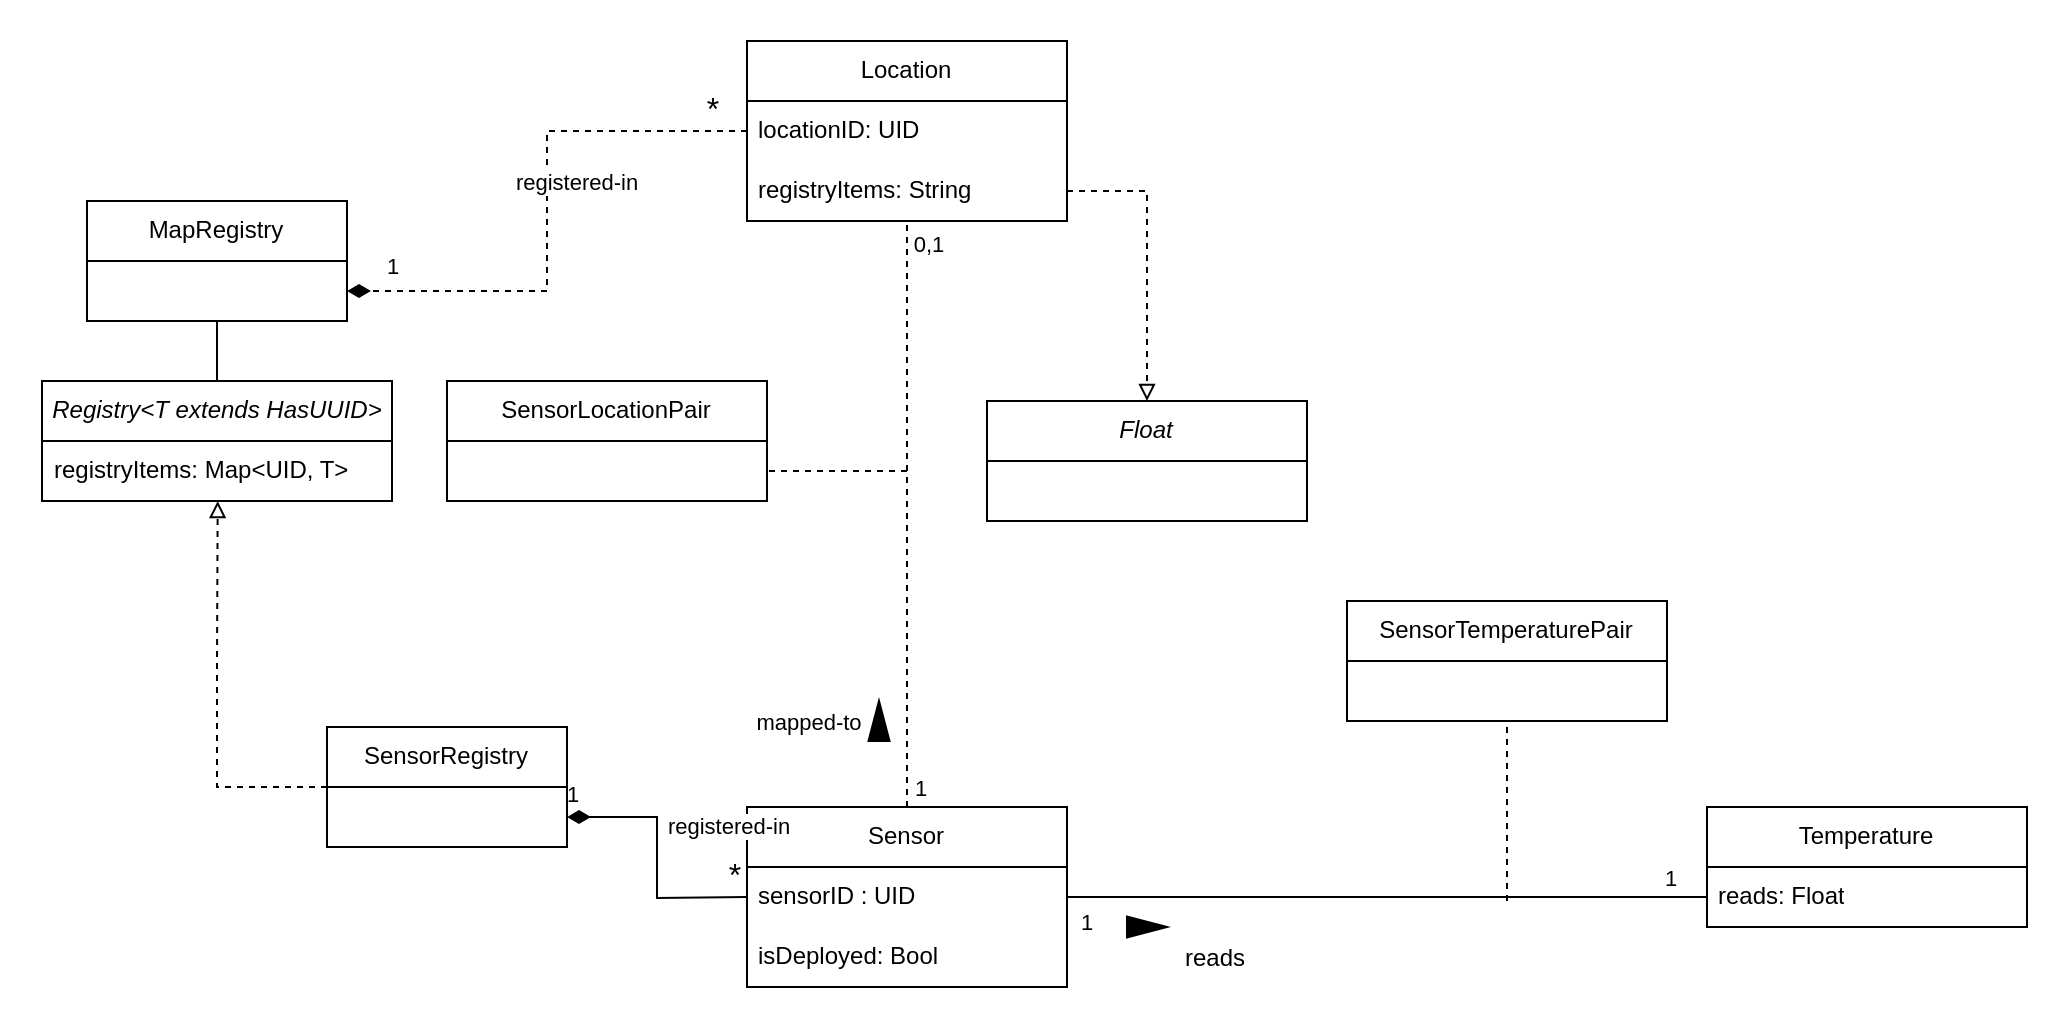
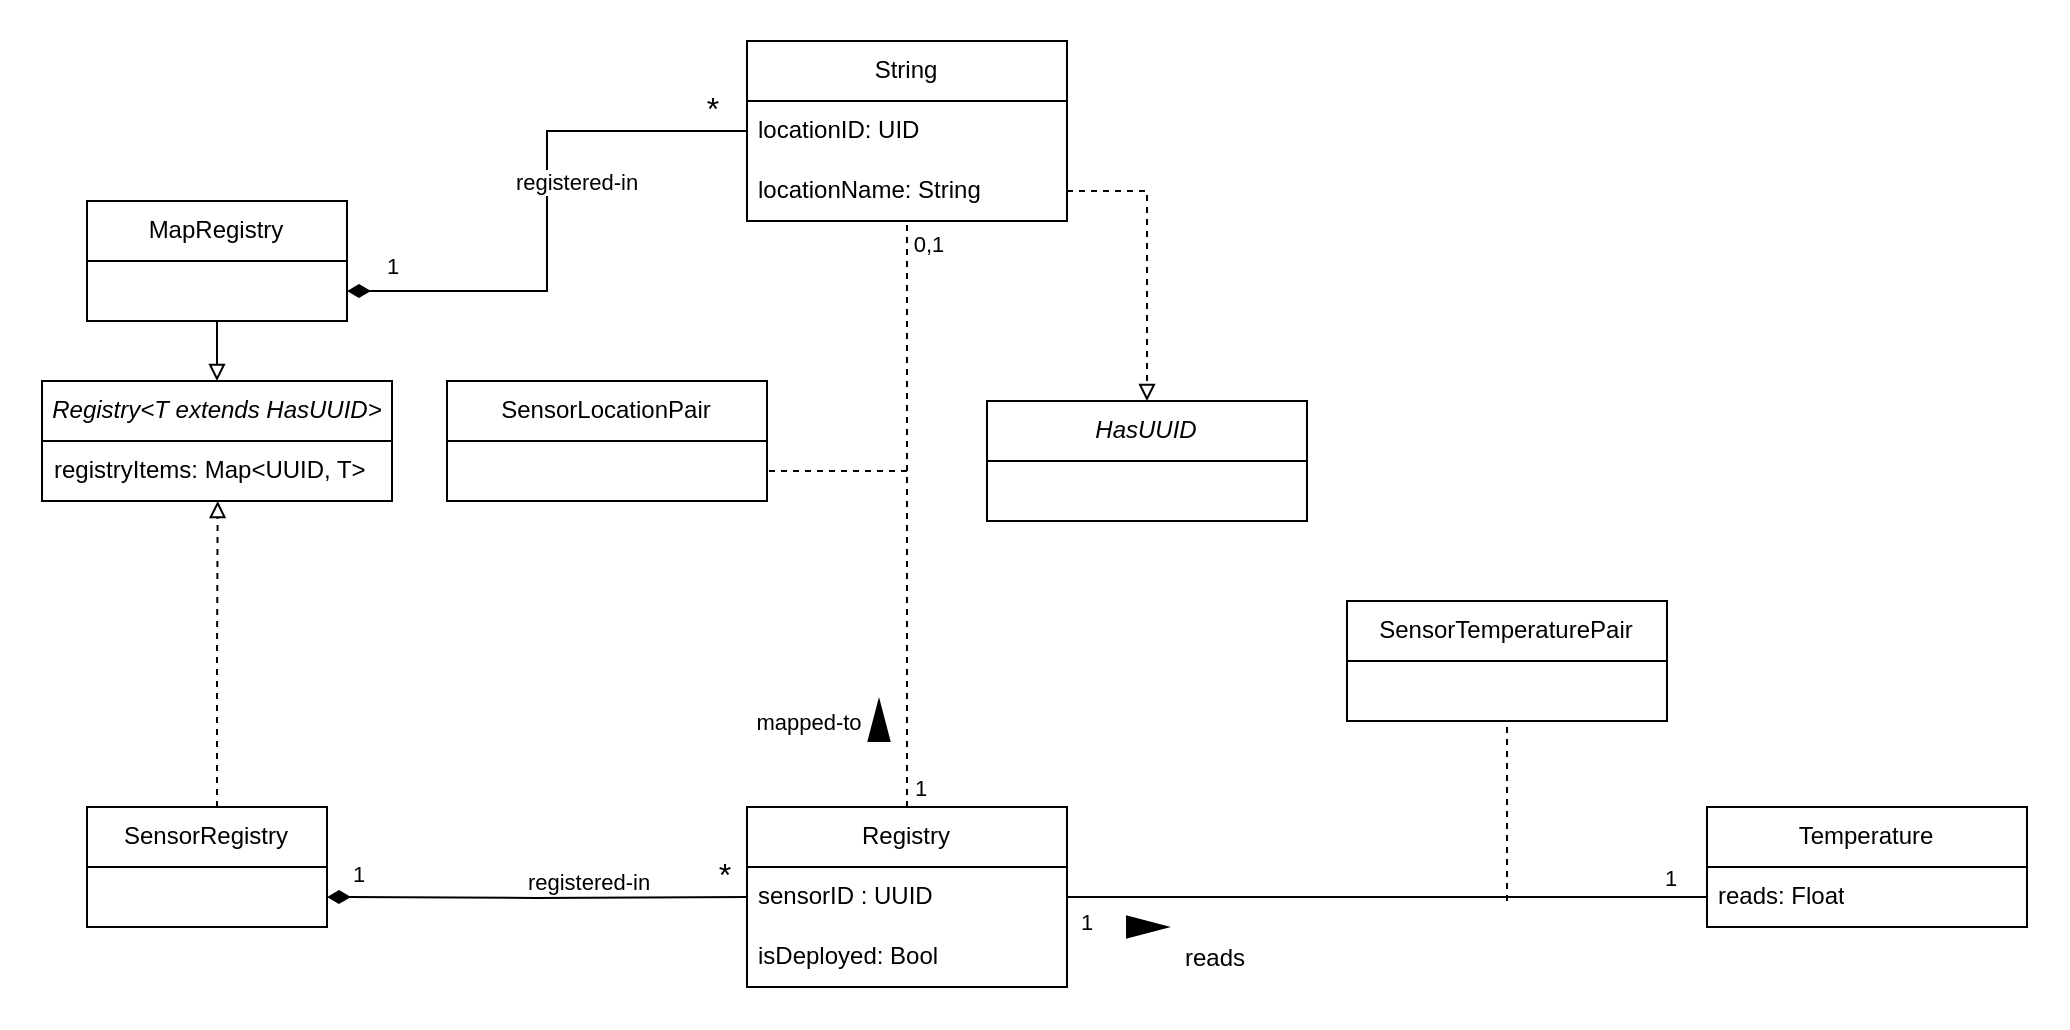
(907, 71) -> (907, 71)
(888, 191) -> (878, 191)
(504, 291) -> (504, 291)
(217, 370) -> (217, 363)
(1147, 431) -> (1147, 431)
(214, 471) -> (220, 471)
(447, 787) -> (207, 867)
(907, 837) -> (907, 837)
(844, 897) -> (850, 897)
